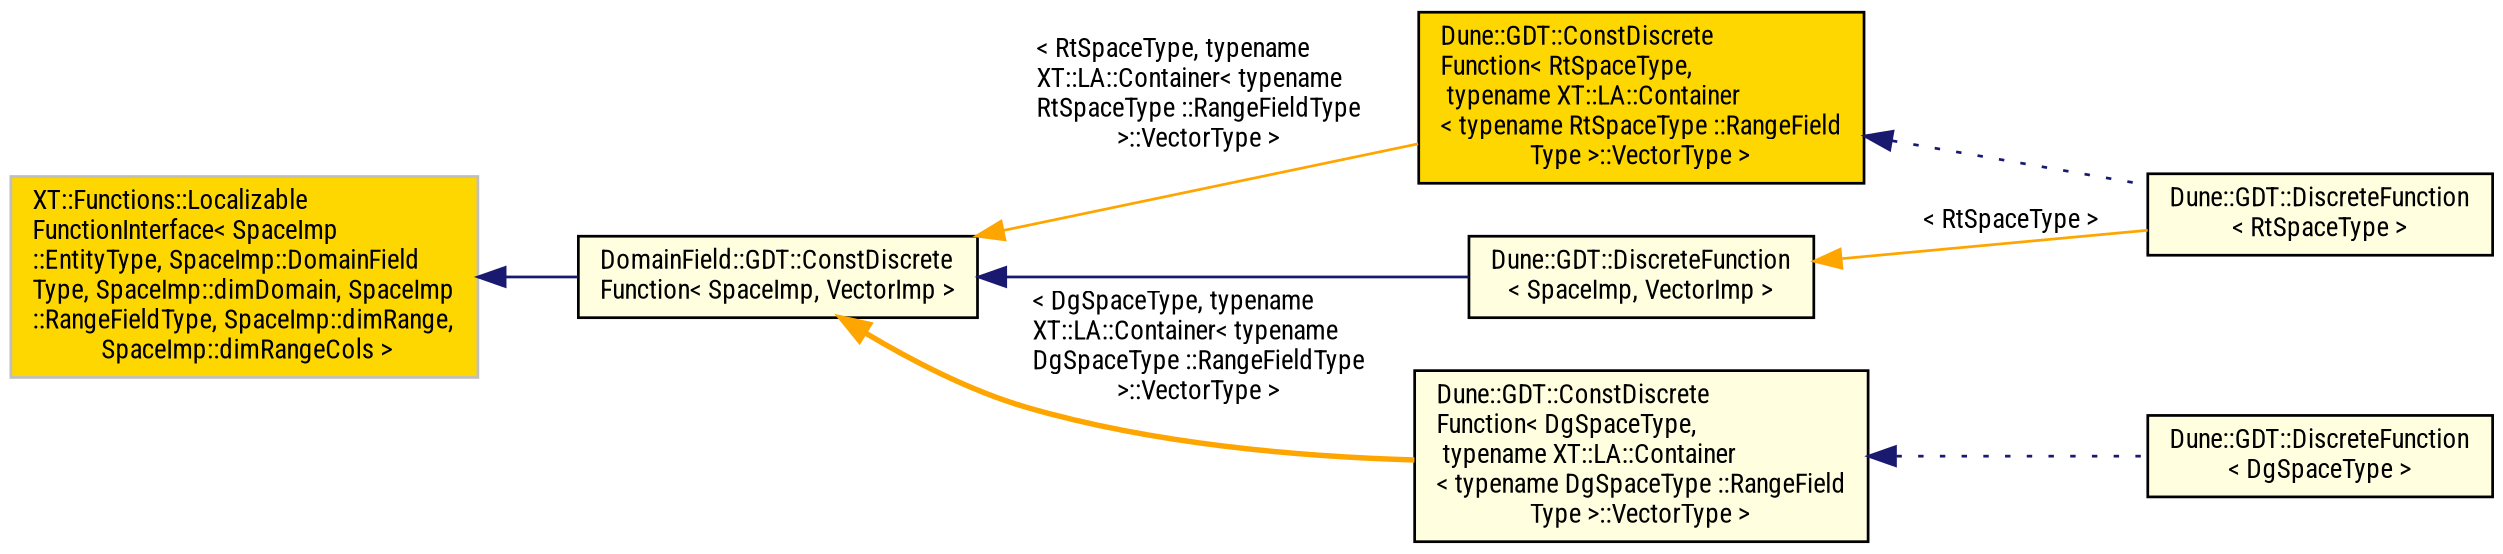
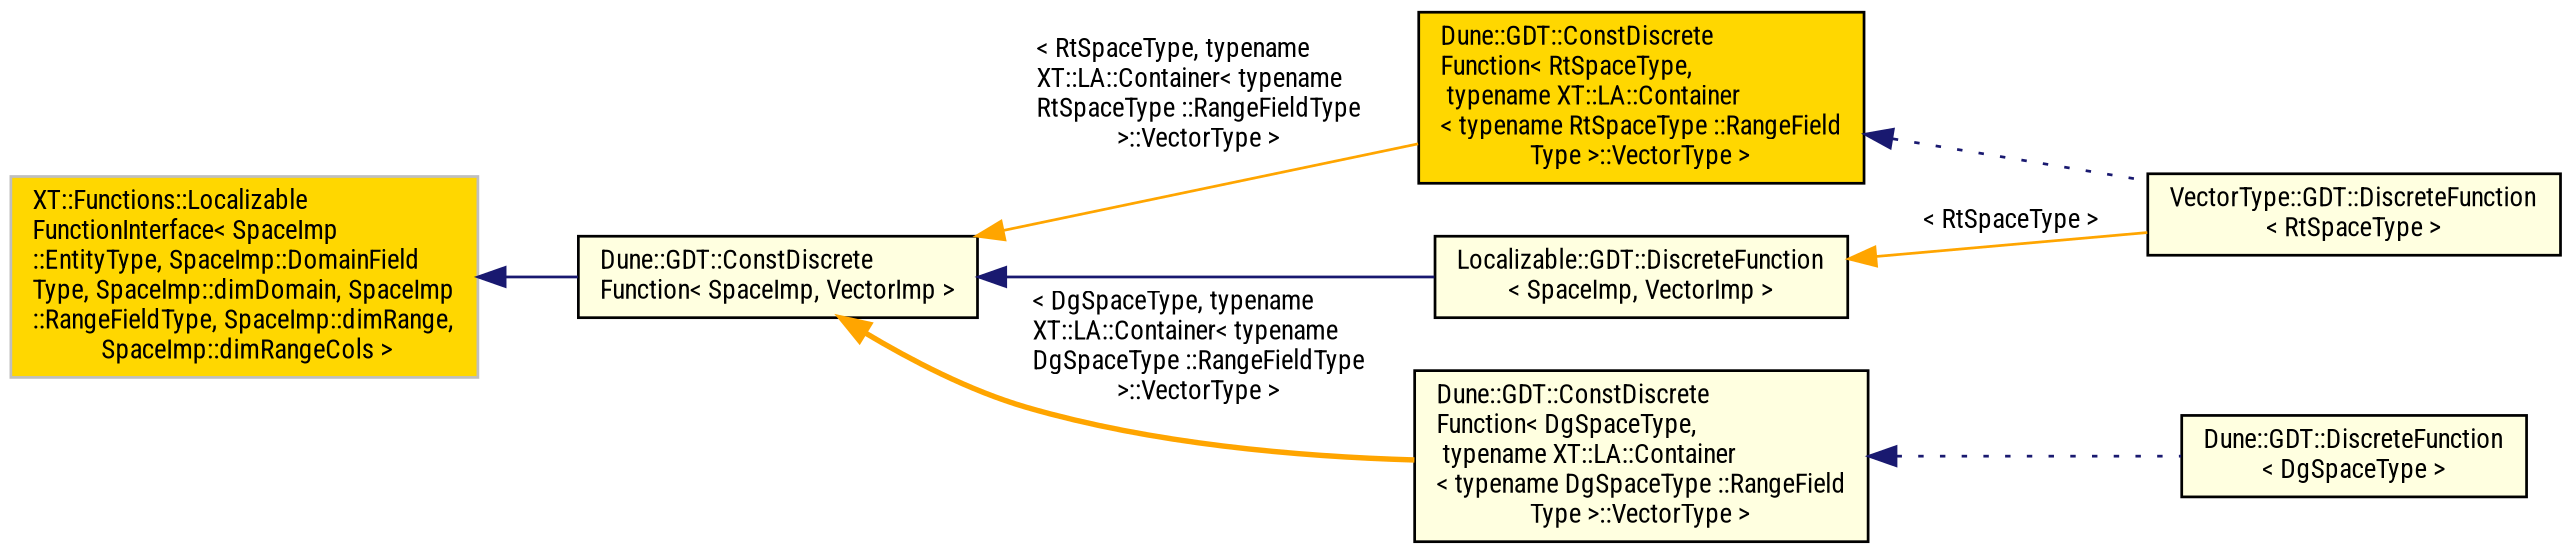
(2320, 215) -> (2354, 215)
(778, 277) -> (778, 277)
(1641, 277) -> (1641, 277)
